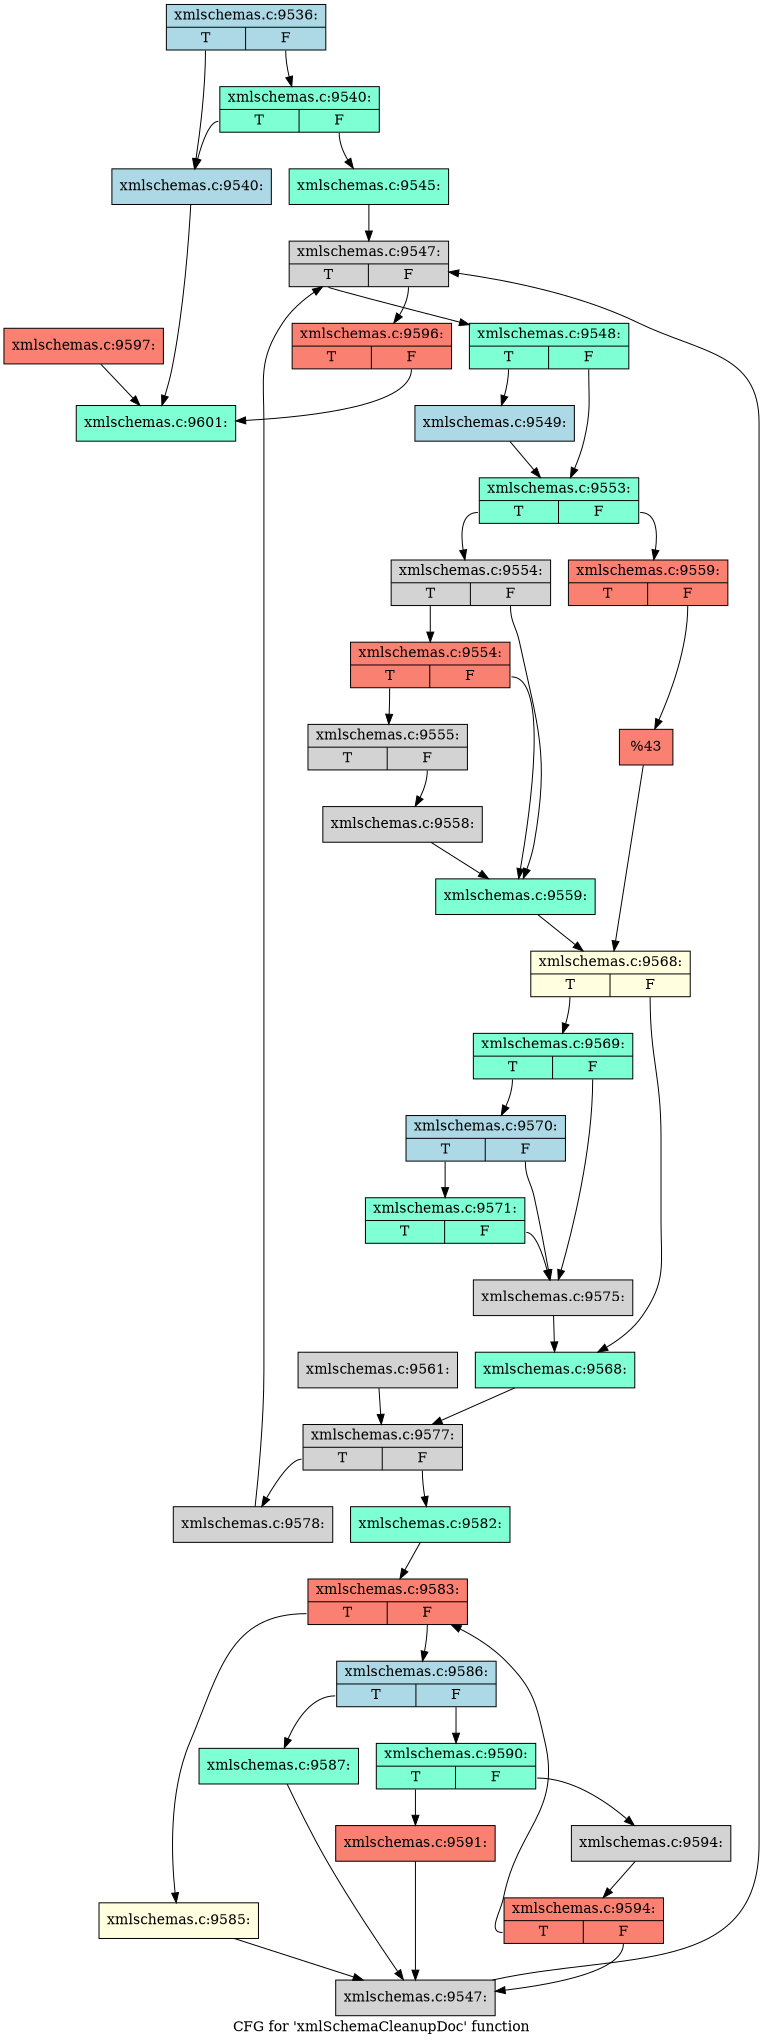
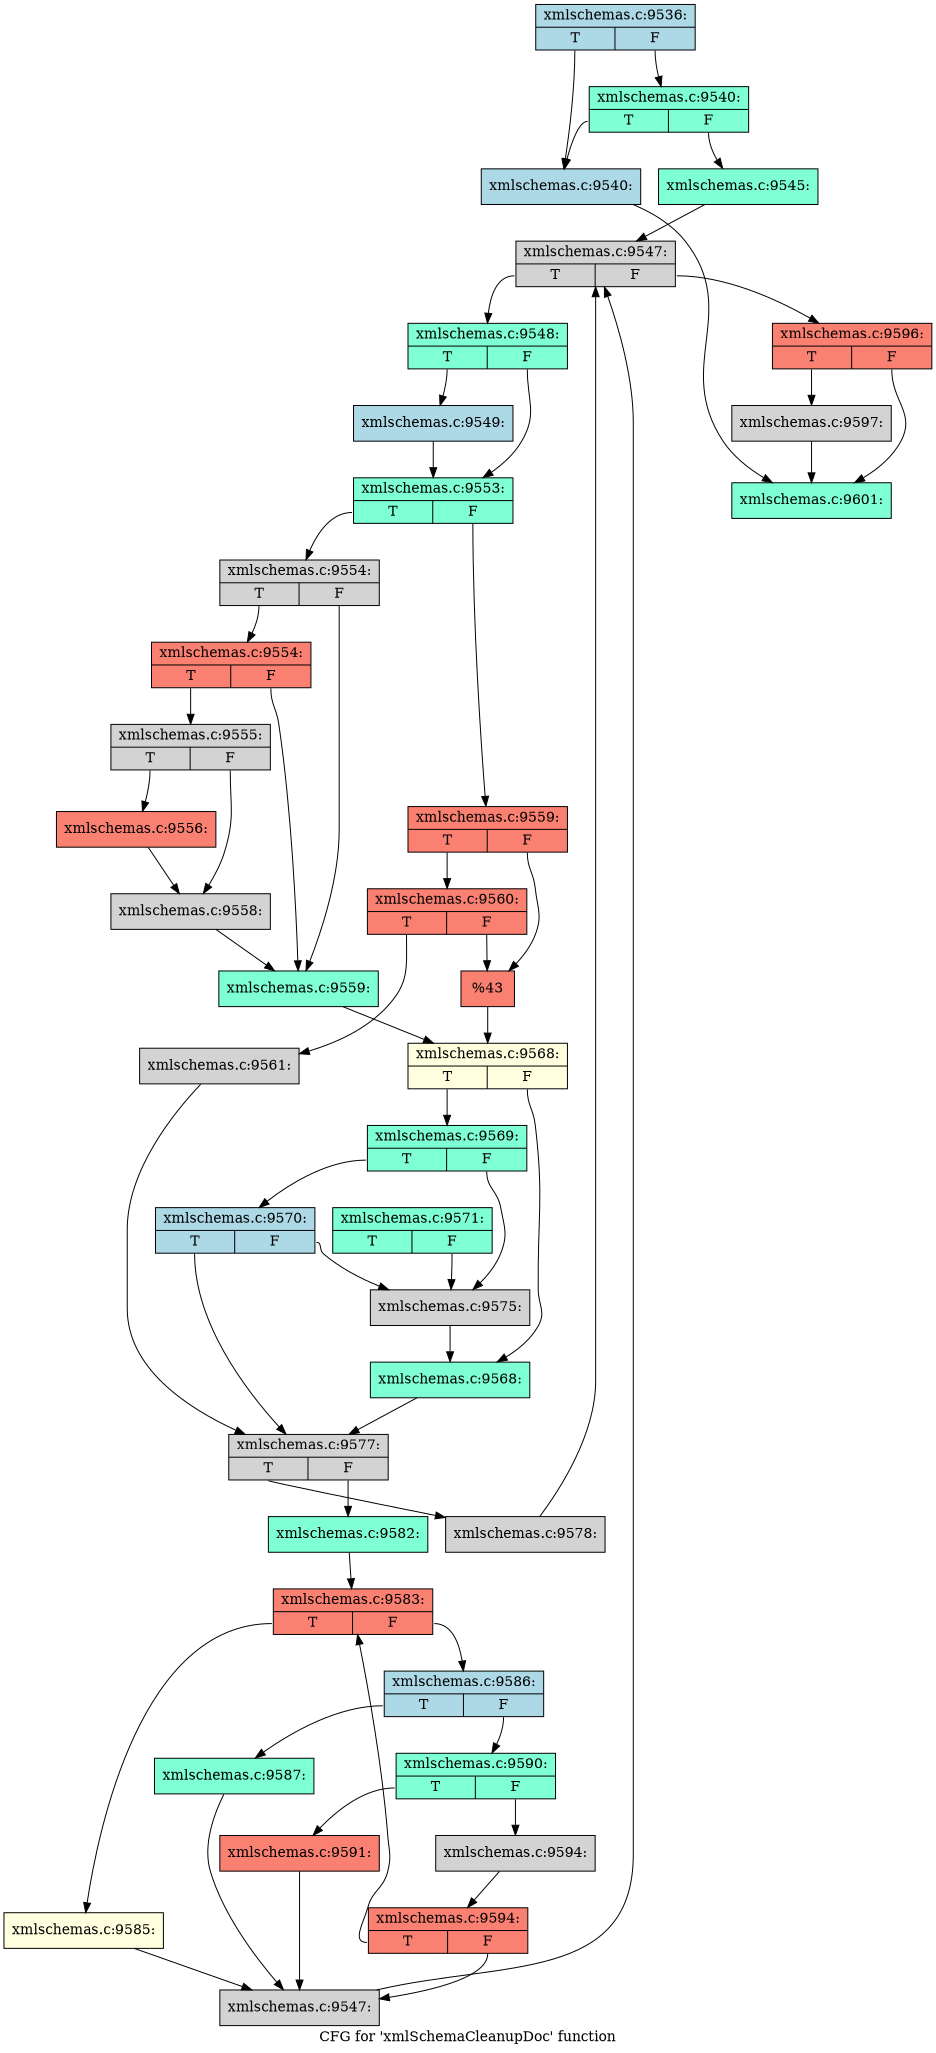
(84, 346) -> (812, 423)
none -> (812, 382)
none -> (136, 829)
none -> (447, 912)
(445, 1174) -> (222, 1347)
